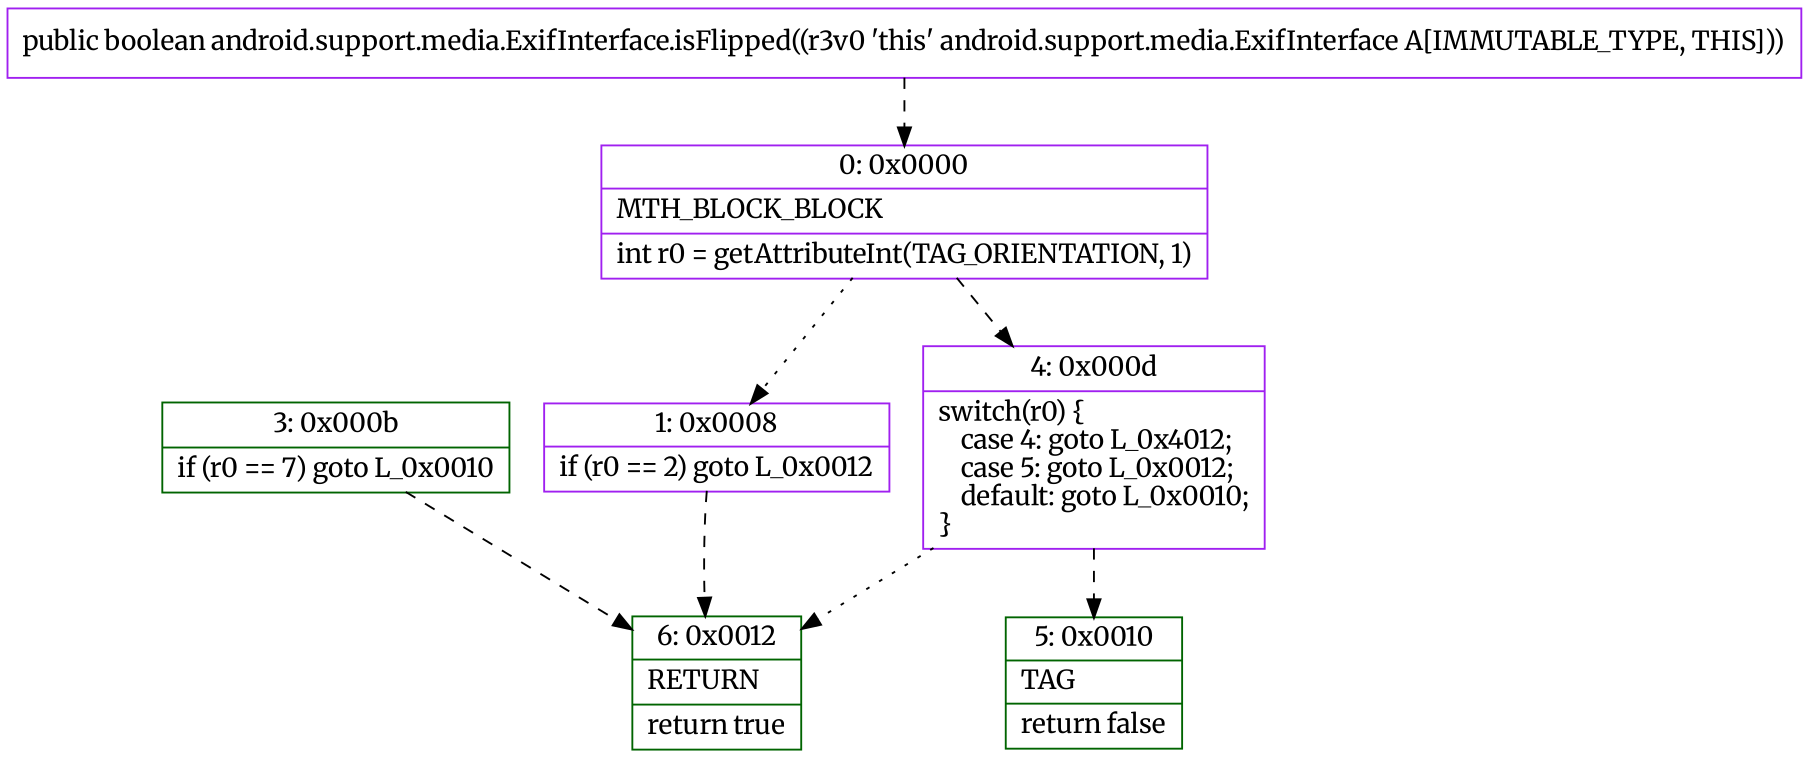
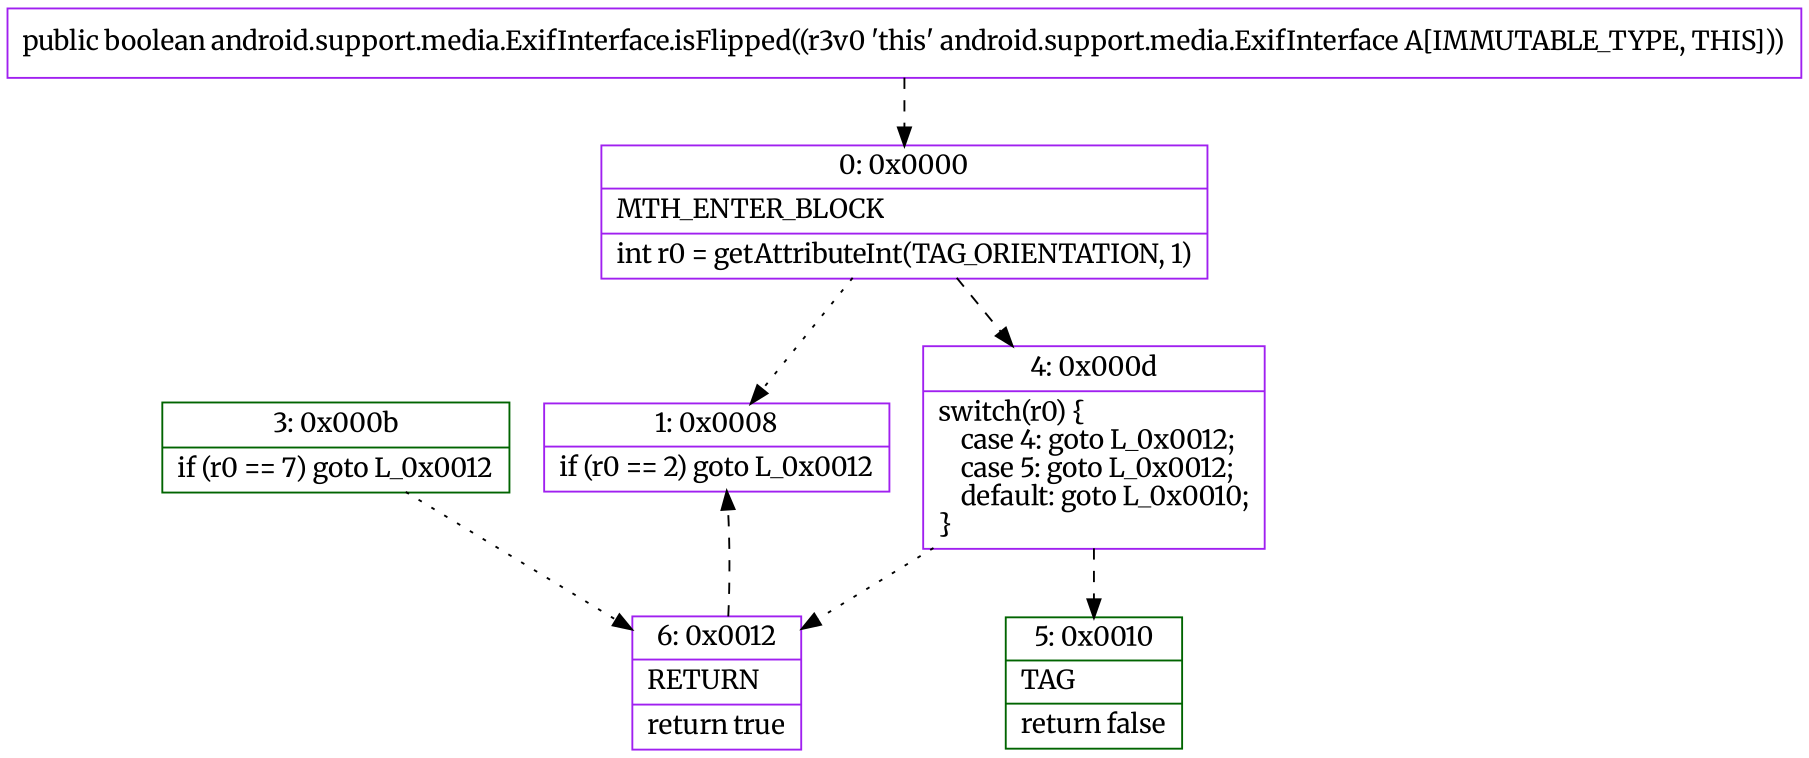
(750, 210) -> (751, 210)
(1085, 441) -> (1087, 441)
(336, 469) -> (336, 469)
(704, 544) -> (729, 563)
(511, 556) -> (511, 556)
(717, 683) -> (717, 683)
